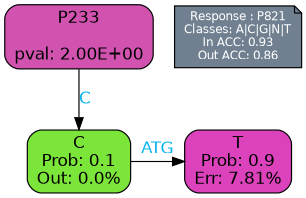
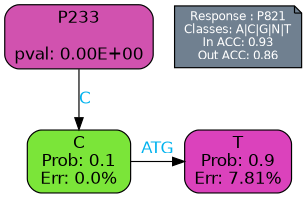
(79, 37) -> (79, 37)
(79, 162) -> (79, 162)
